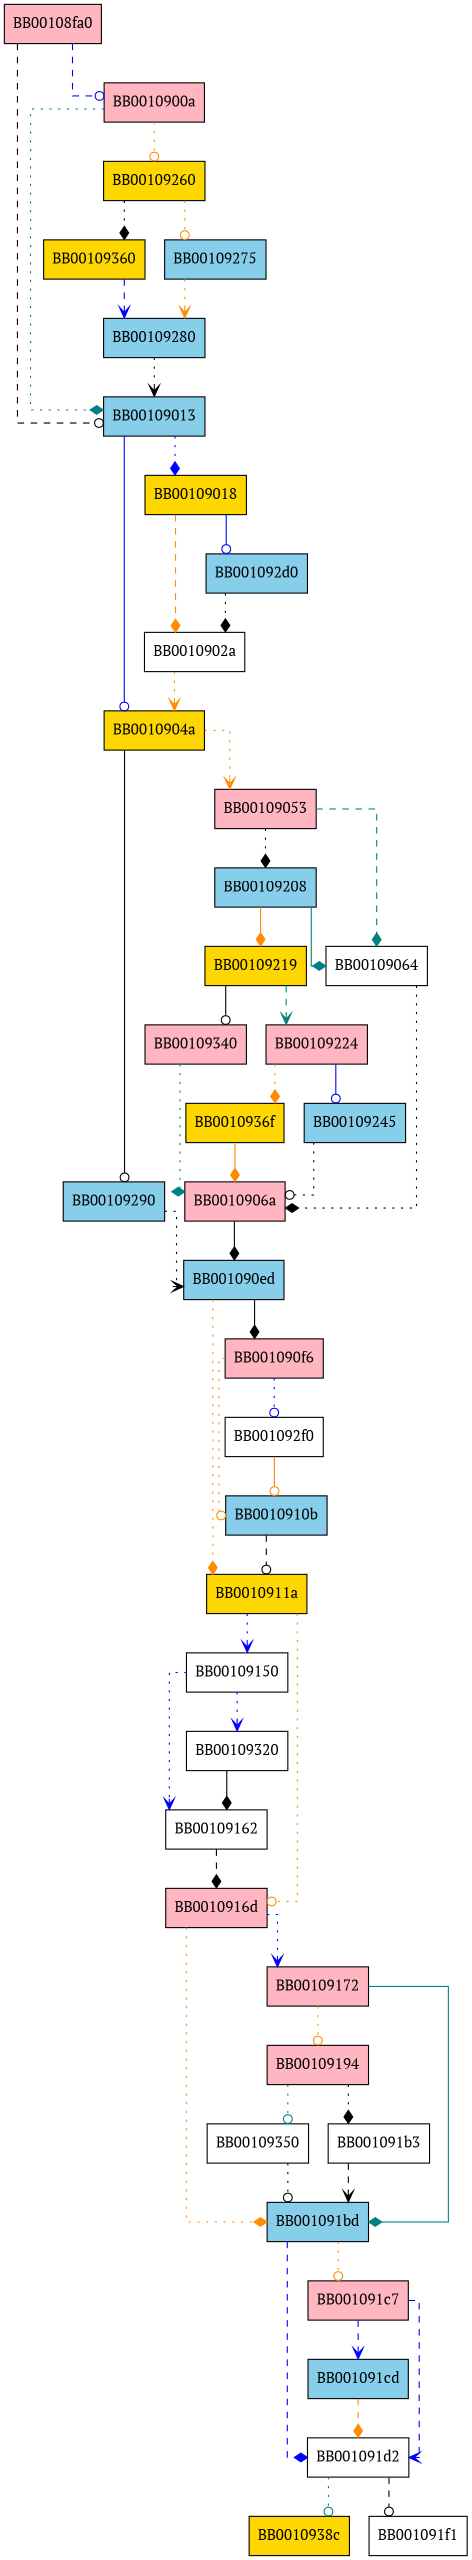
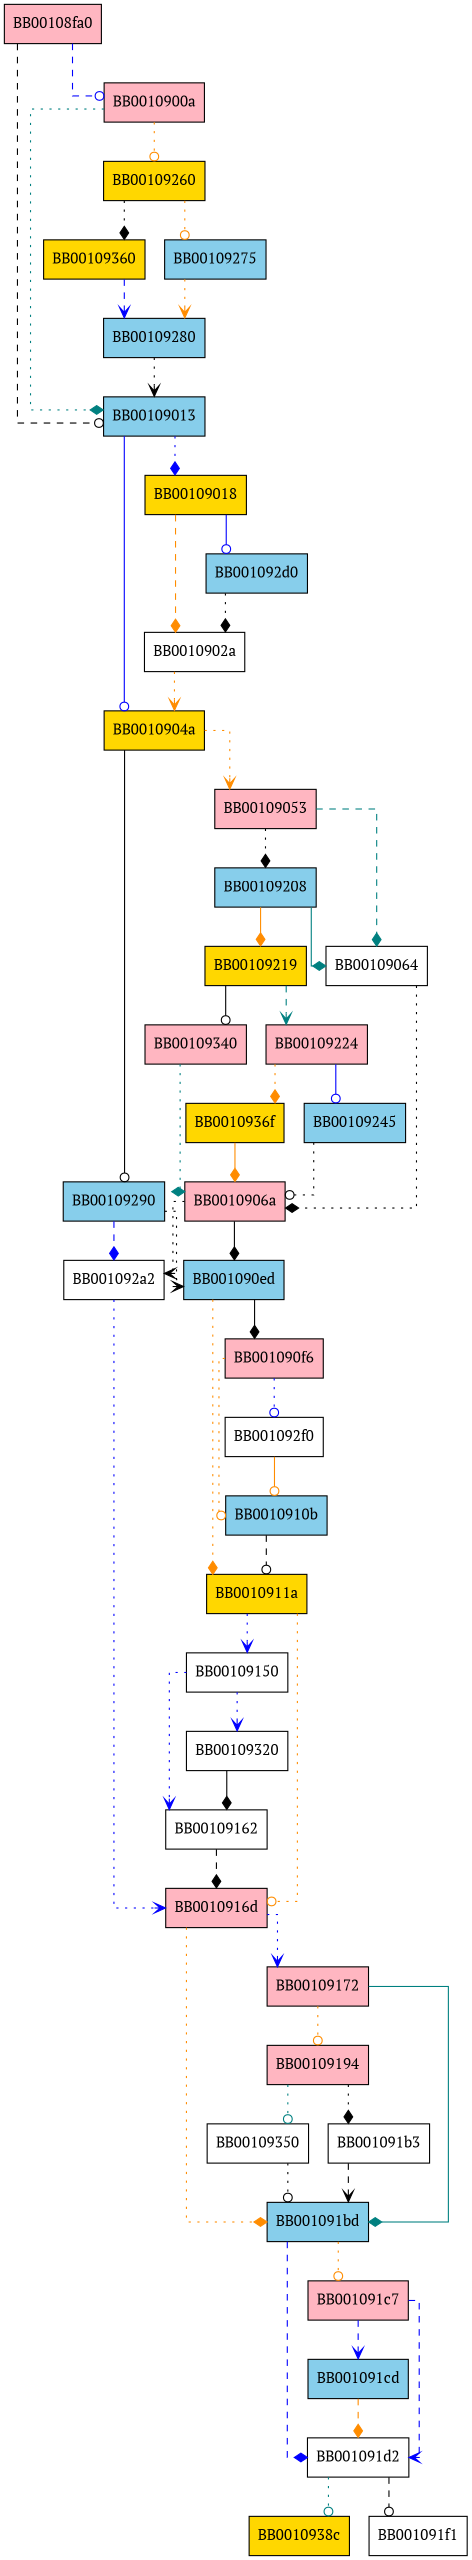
none -> (114, 1280)
